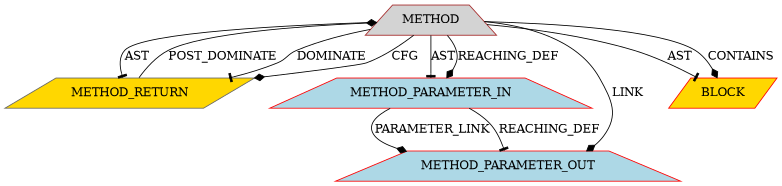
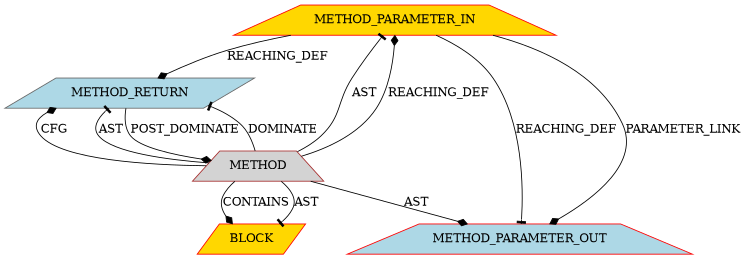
none -> (228, 50)
(130, 93) -> (130, 93)
(431, 93) -> (395, 20)
(628, 93) -> (416, 203)
